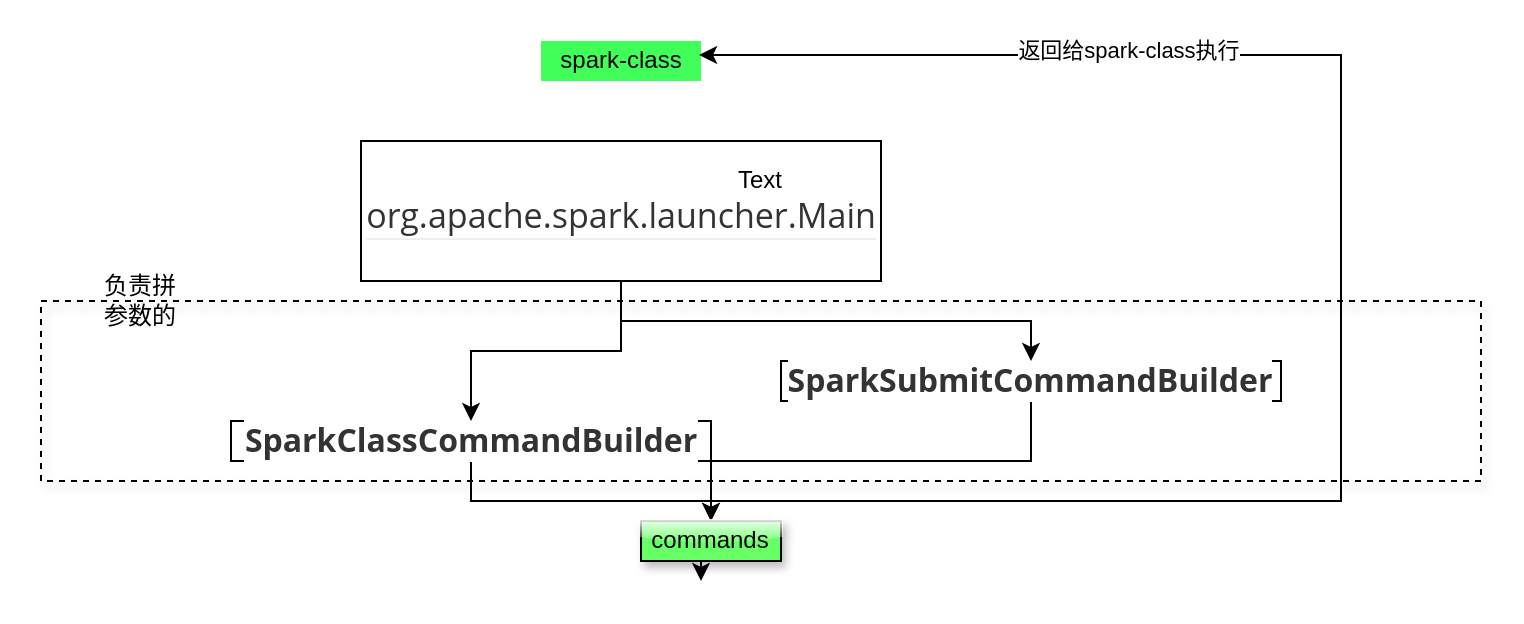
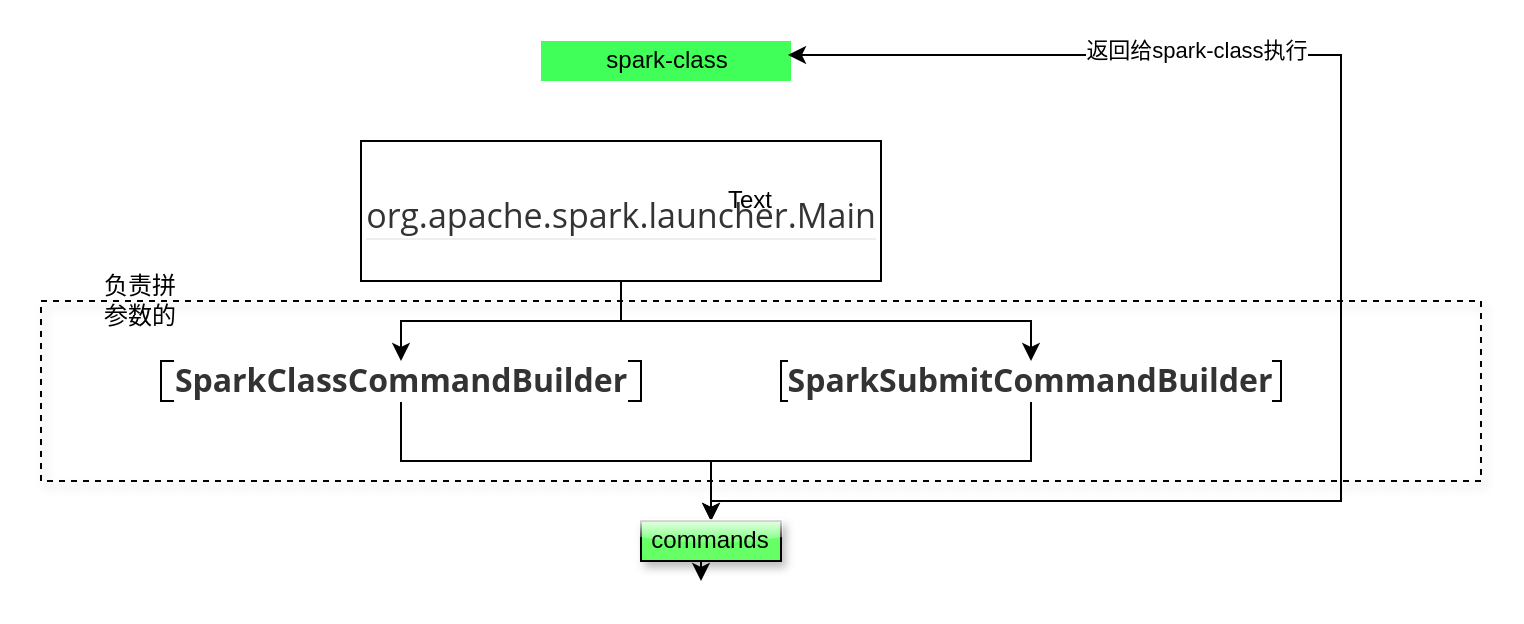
(621, 61) -> (666, 61)
(761, 181) -> (751, 201)
(471, 441) -> (401, 381)
